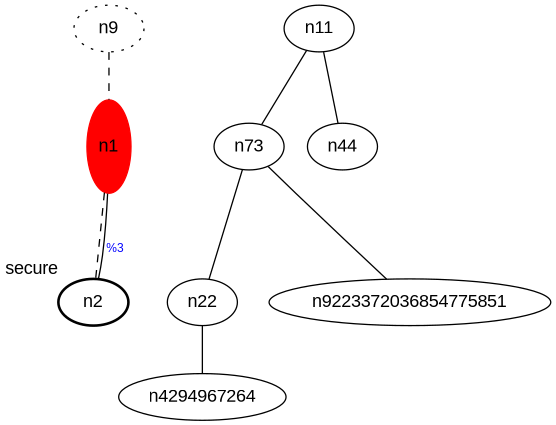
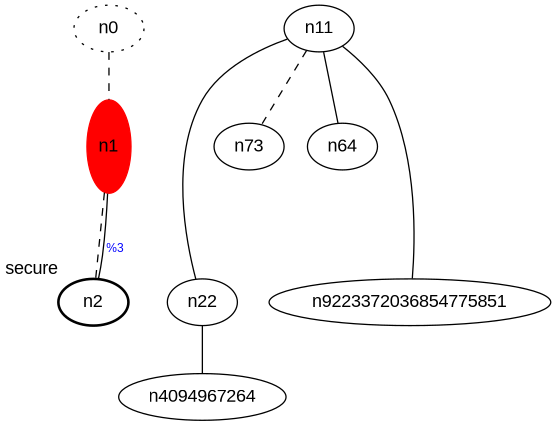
(109, 29) -> (109, 29)
(284, 87) -> (284, 87)
(342, 147) -> (342, 147)
(327, 223) -> (406, 152)
(226, 224) -> (189, 136)
(202, 397) -> (202, 397)
